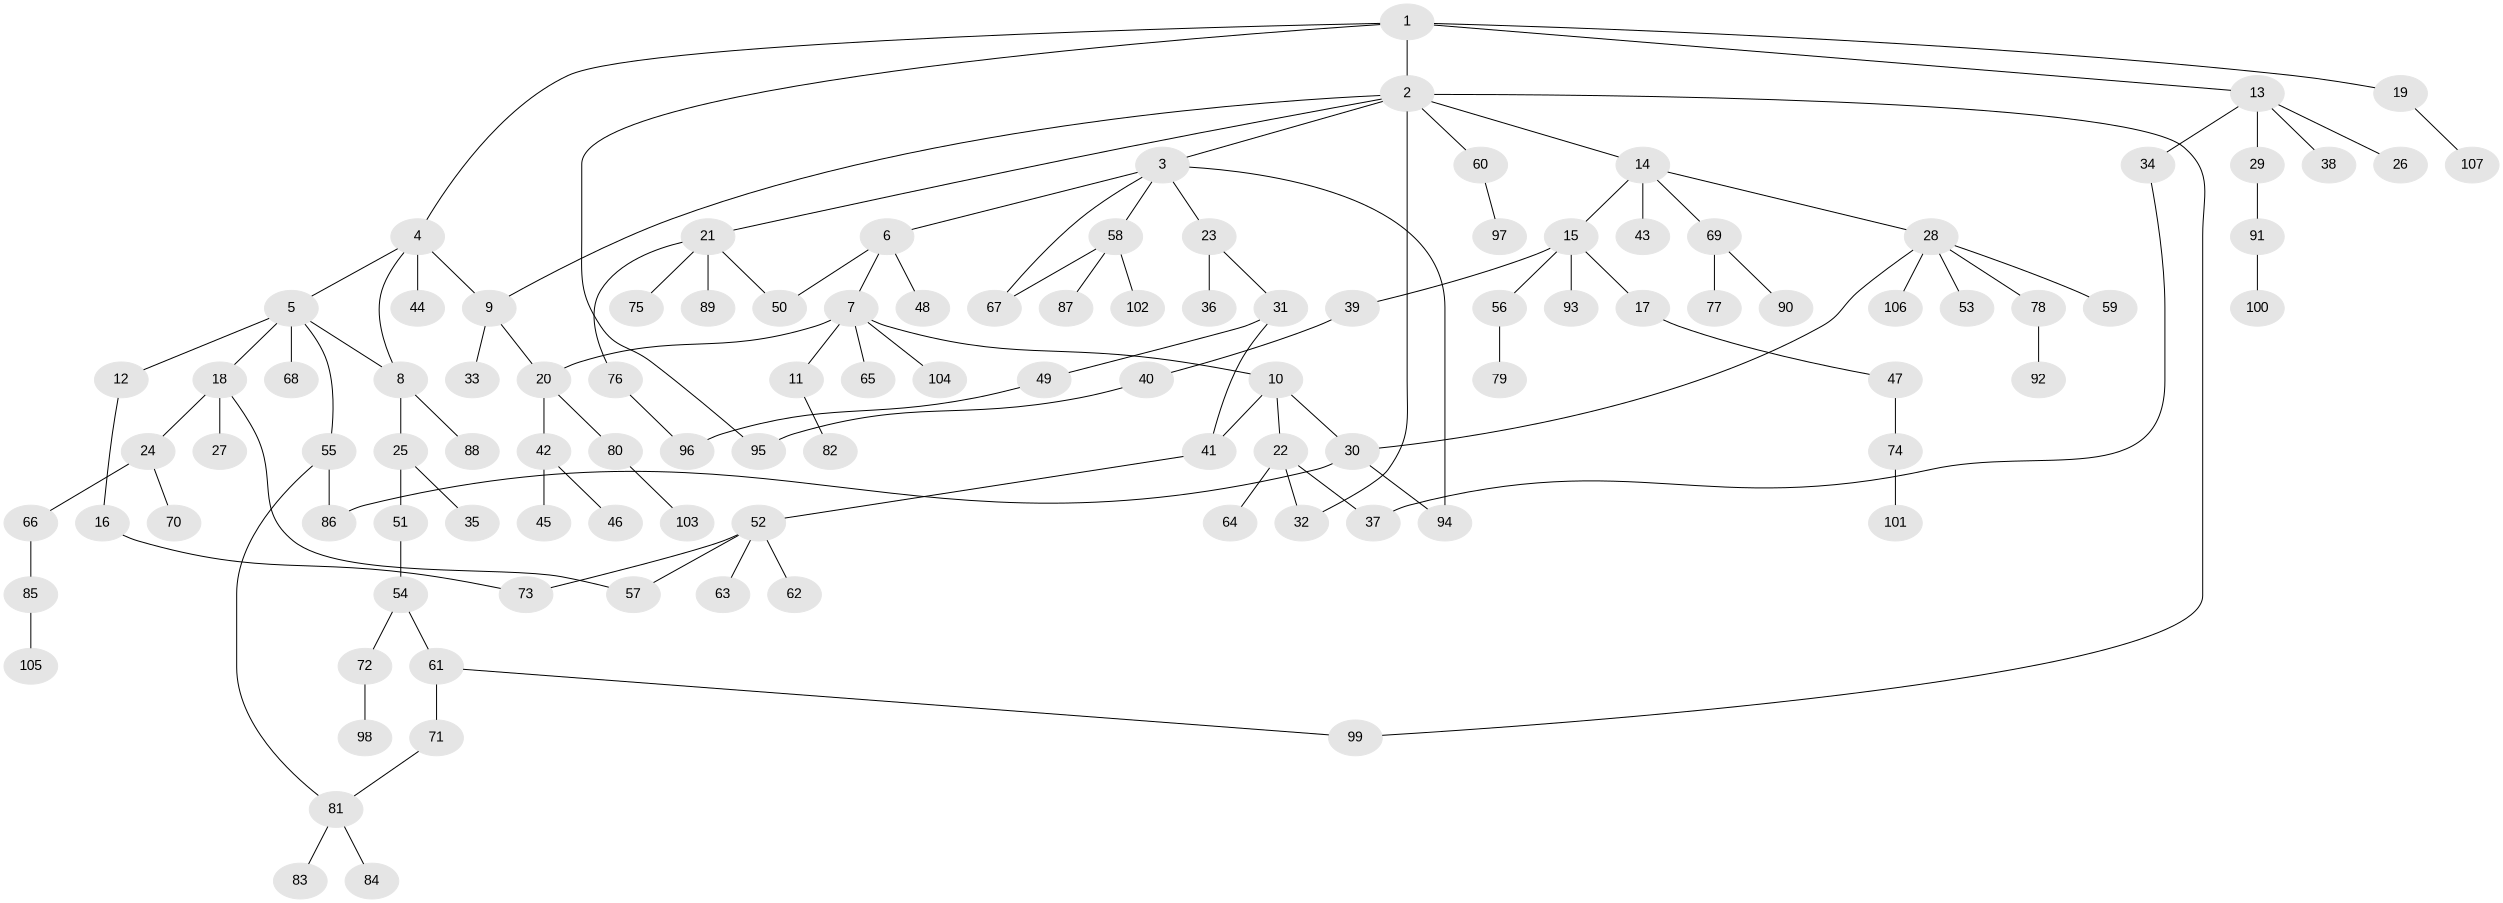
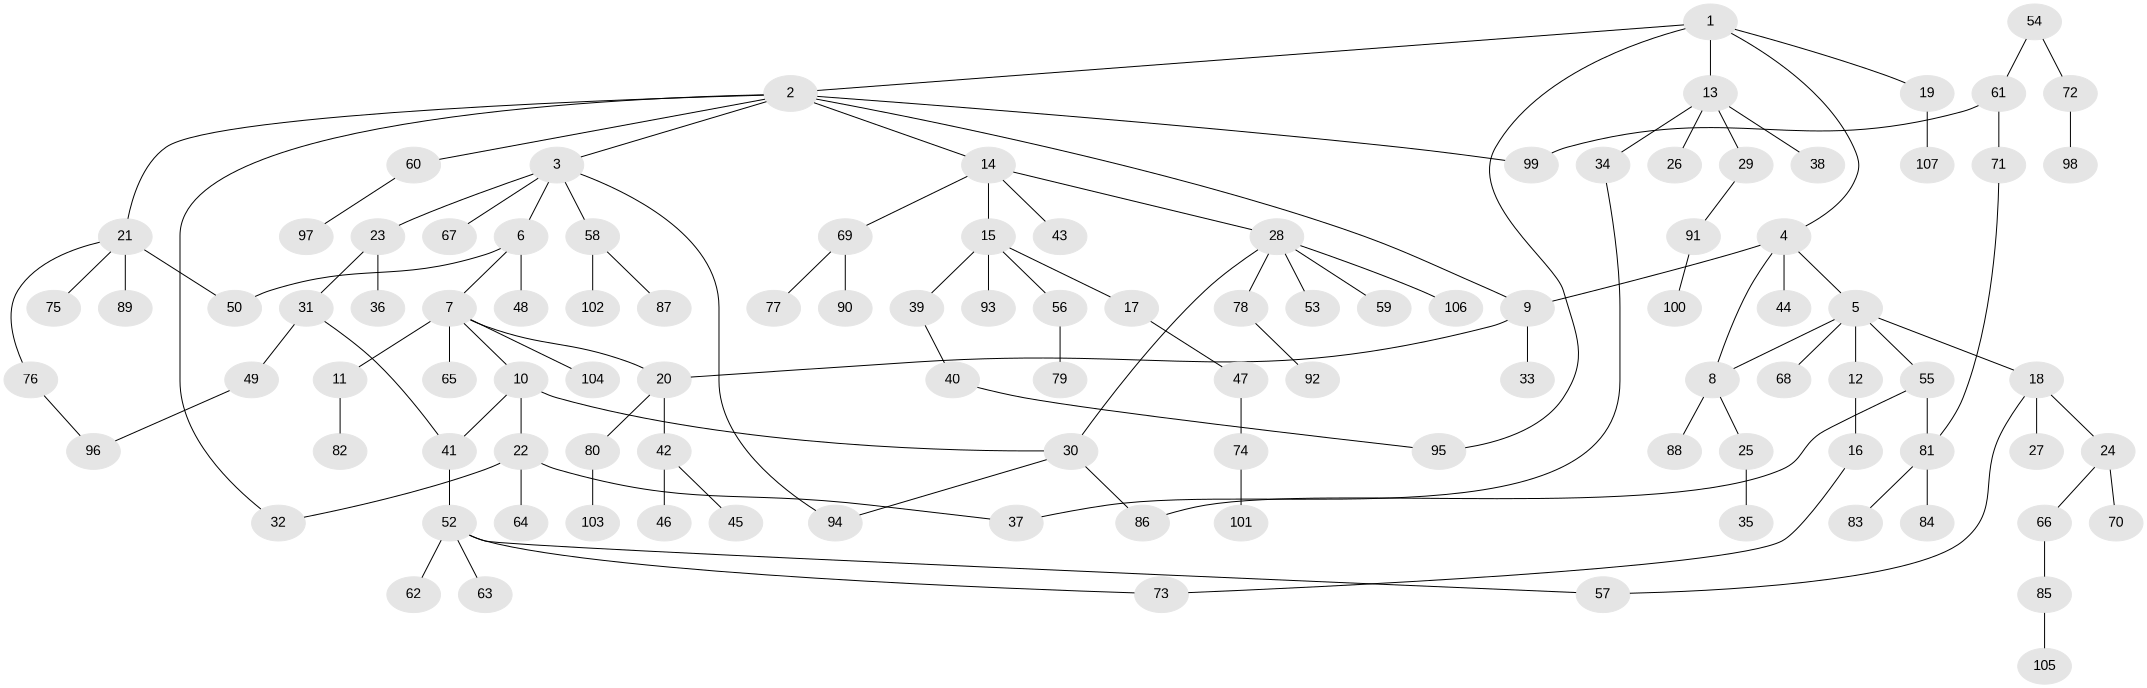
(1055, 272) -> none
(401, 523) -> none
